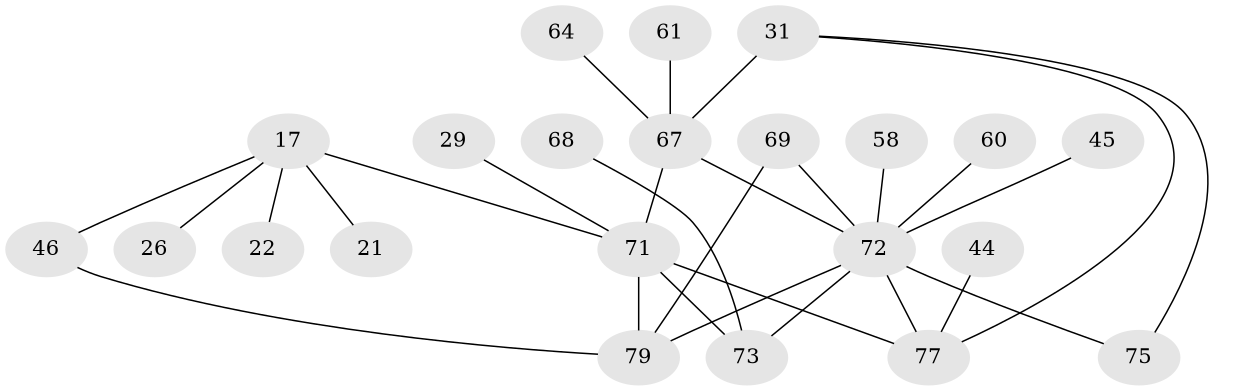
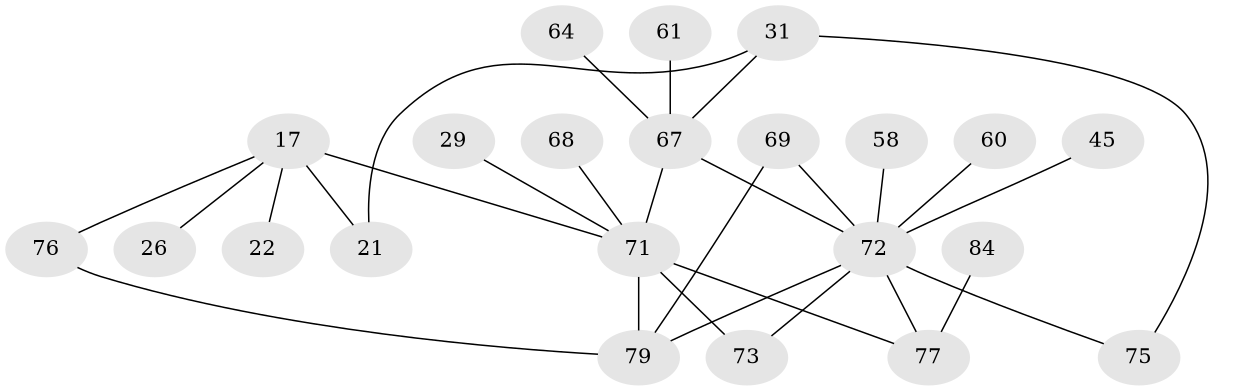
(1152, 110) -> (511, 64)
(693, 223) -> (600, 195)
(47, 249) -> (47, 249)
(983, 249) -> (983, 249)
